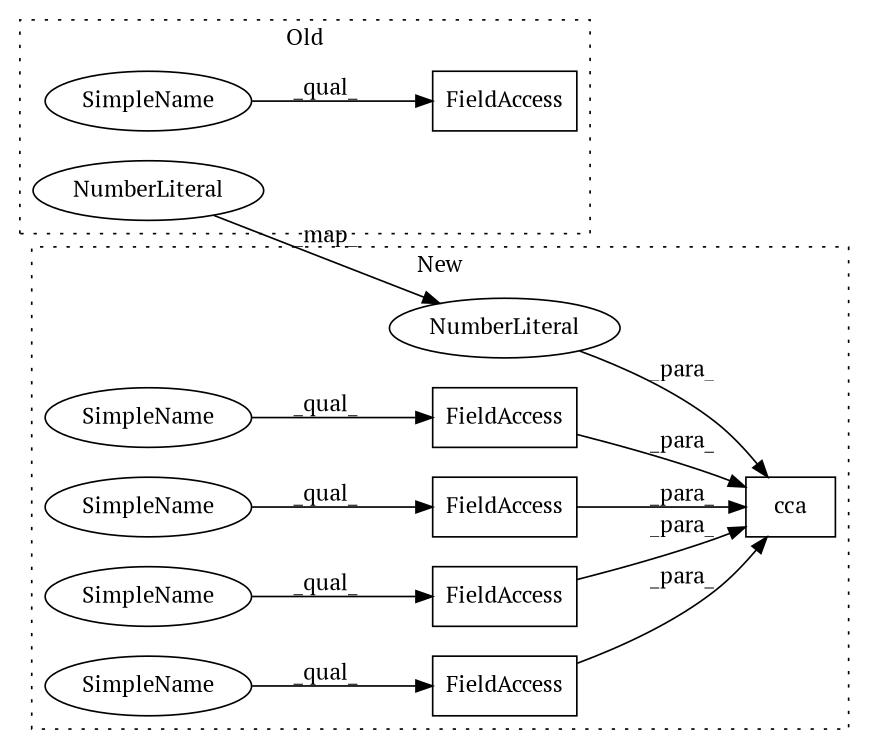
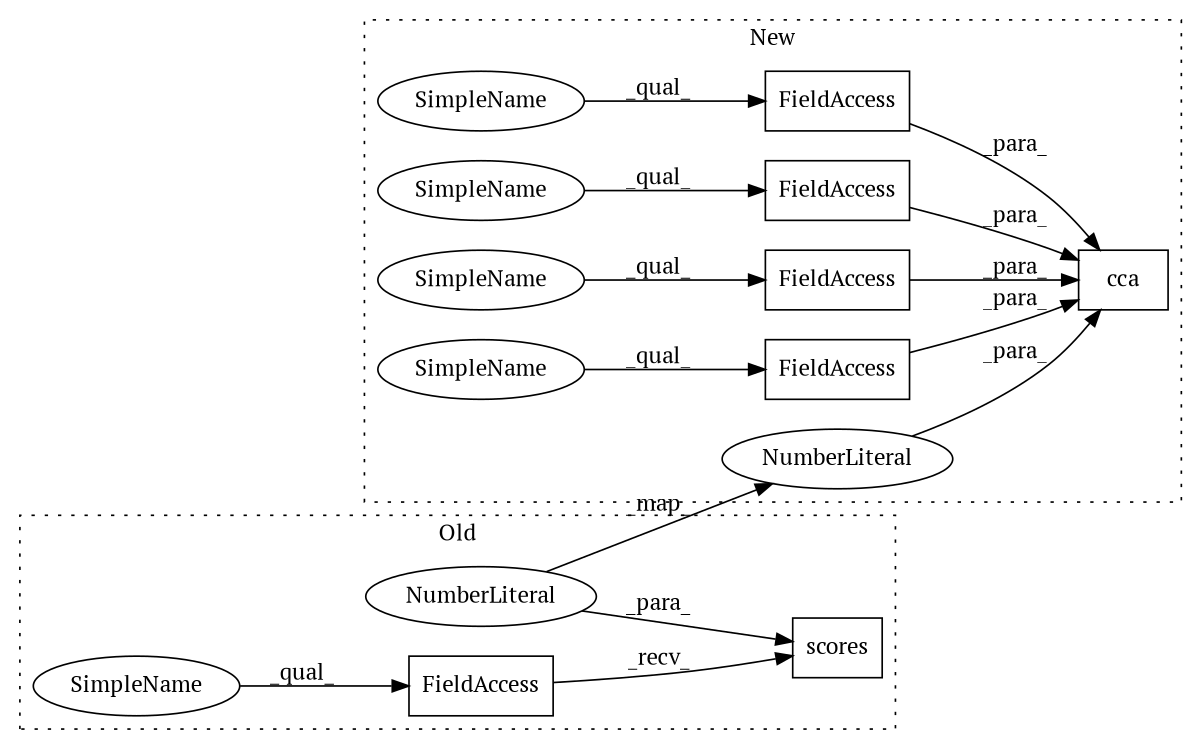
none -> (837, 648)
